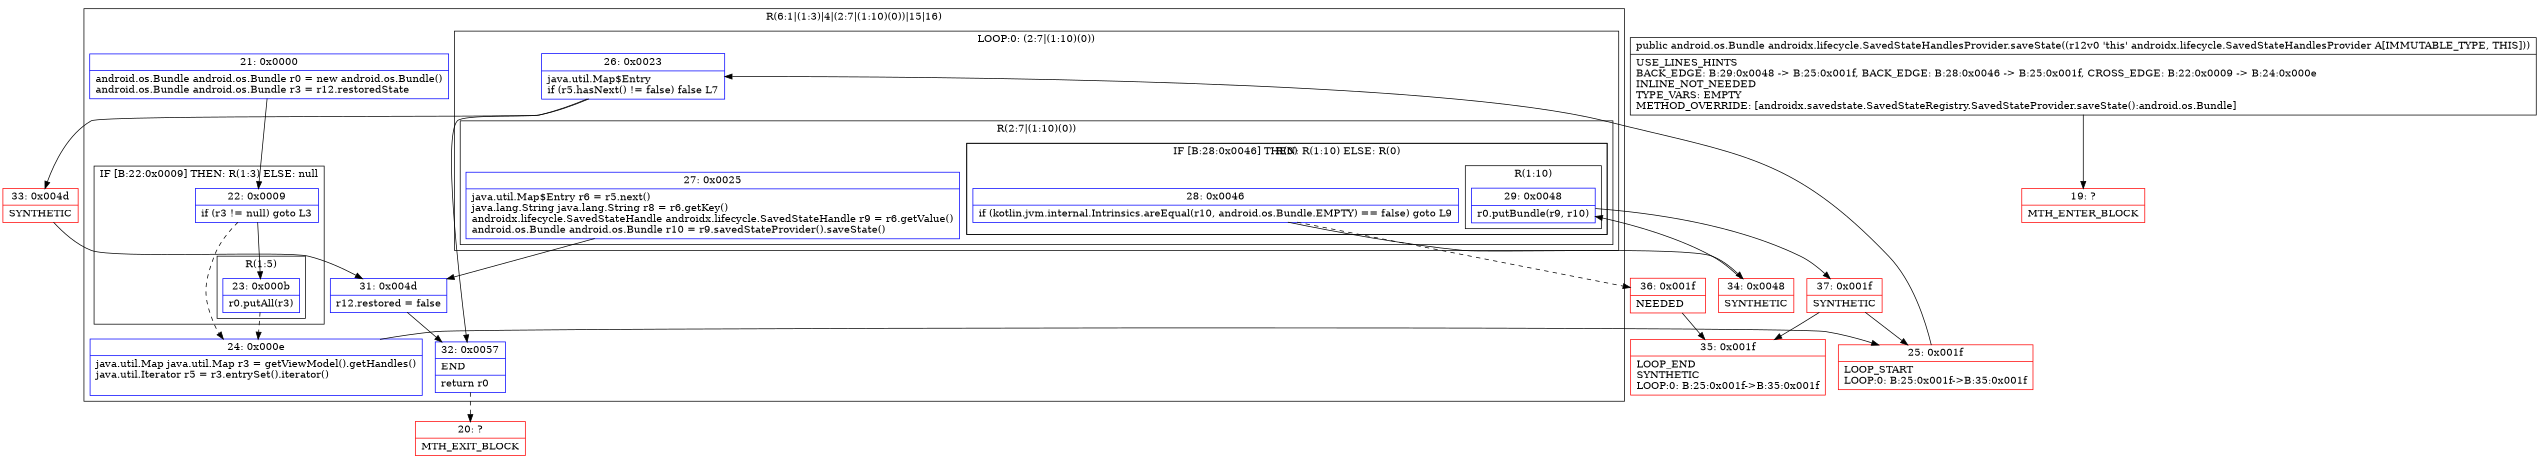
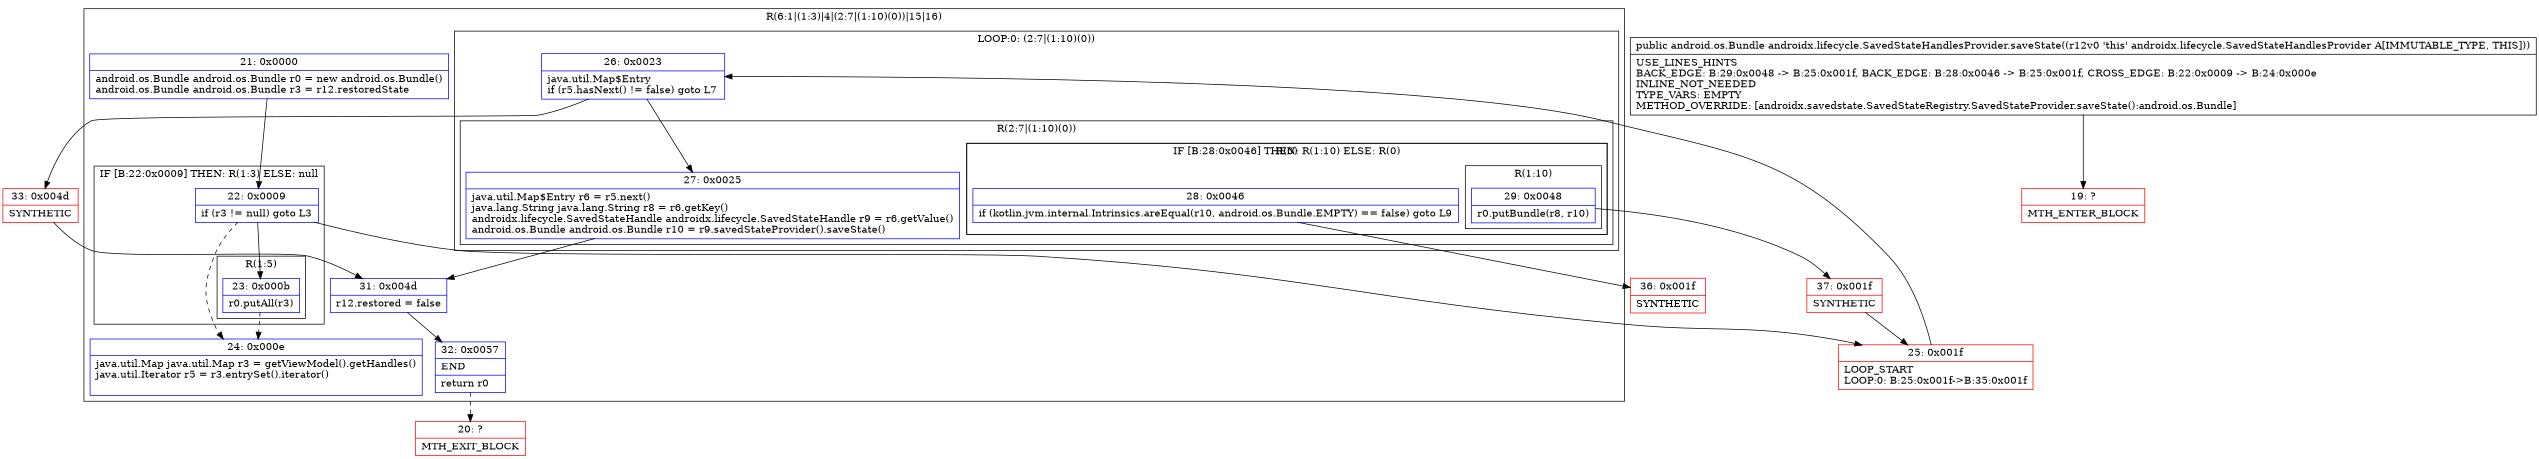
(633, 90) -> (632, 90)
(452, 161) -> (668, 133)
(1533, 214) -> (1533, 214)
(1468, 256) -> (1468, 256)
(1756, 296) -> none
(1660, 304) -> (1668, 304)
(1126, 328) -> (1086, 260)
(1728, 367) -> none
